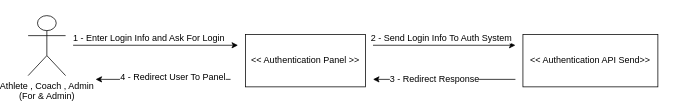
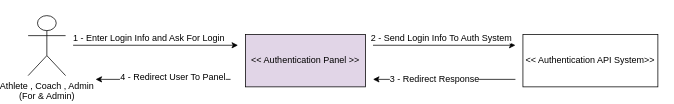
(306, 60) -> (306, 60)
(591, 60) -> (591, 60)
